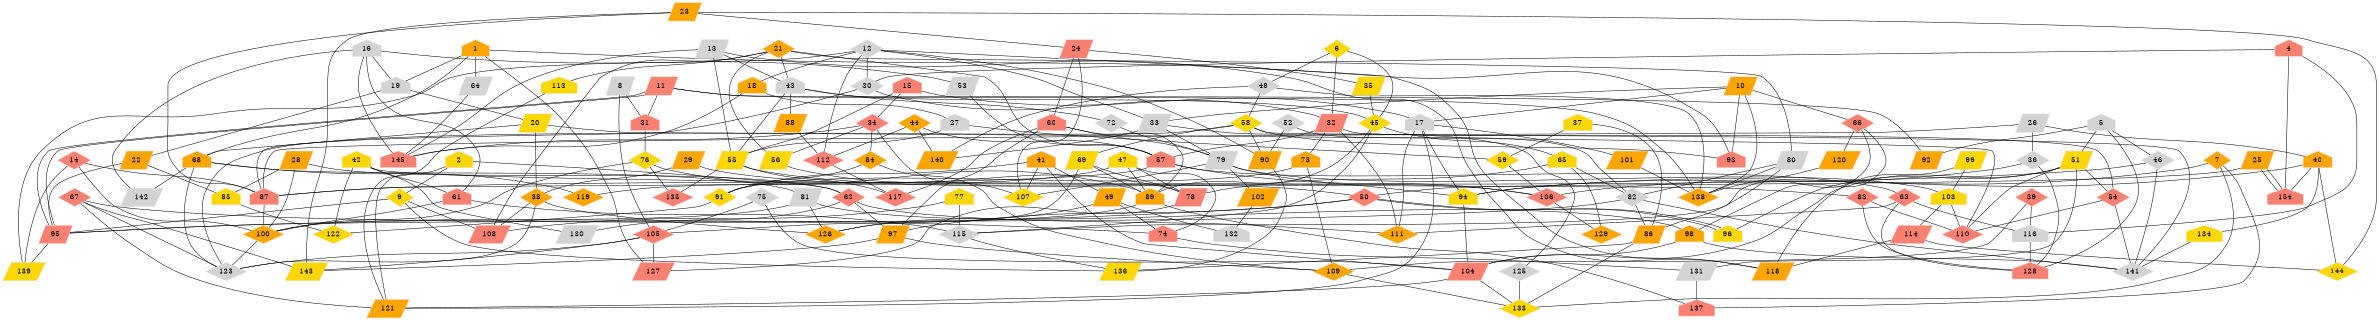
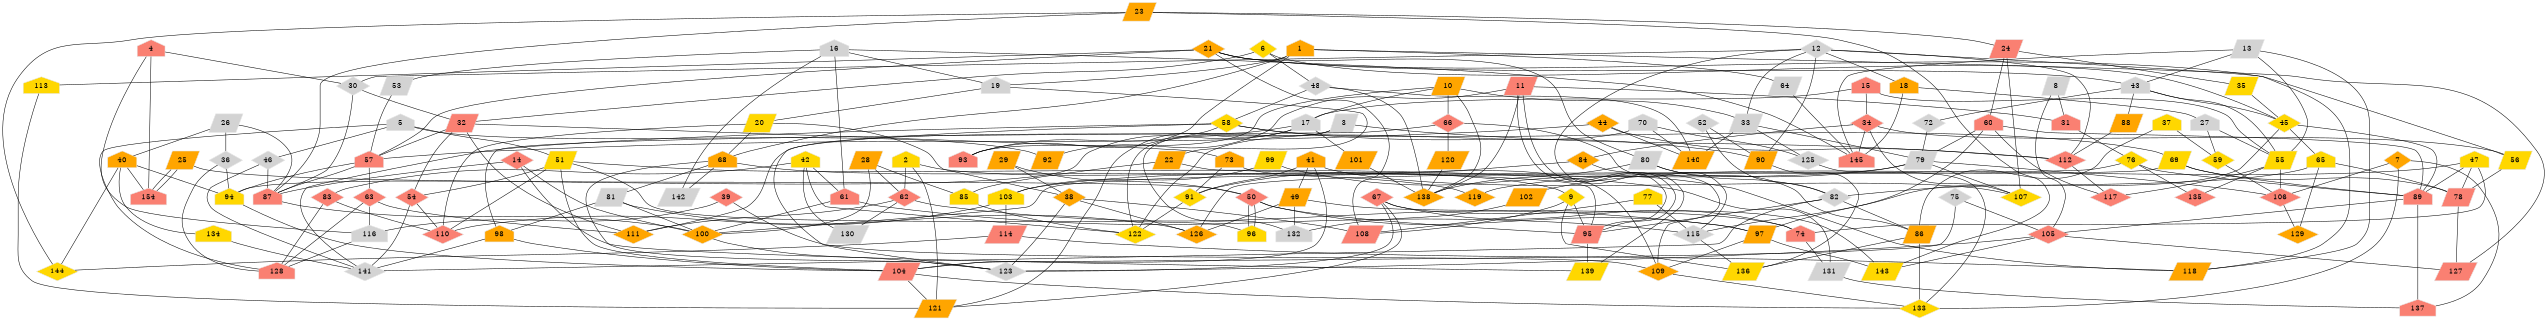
none -> (1344, 123)
none -> (1643, 123)
(1150, 197) -> (2418, 197)
